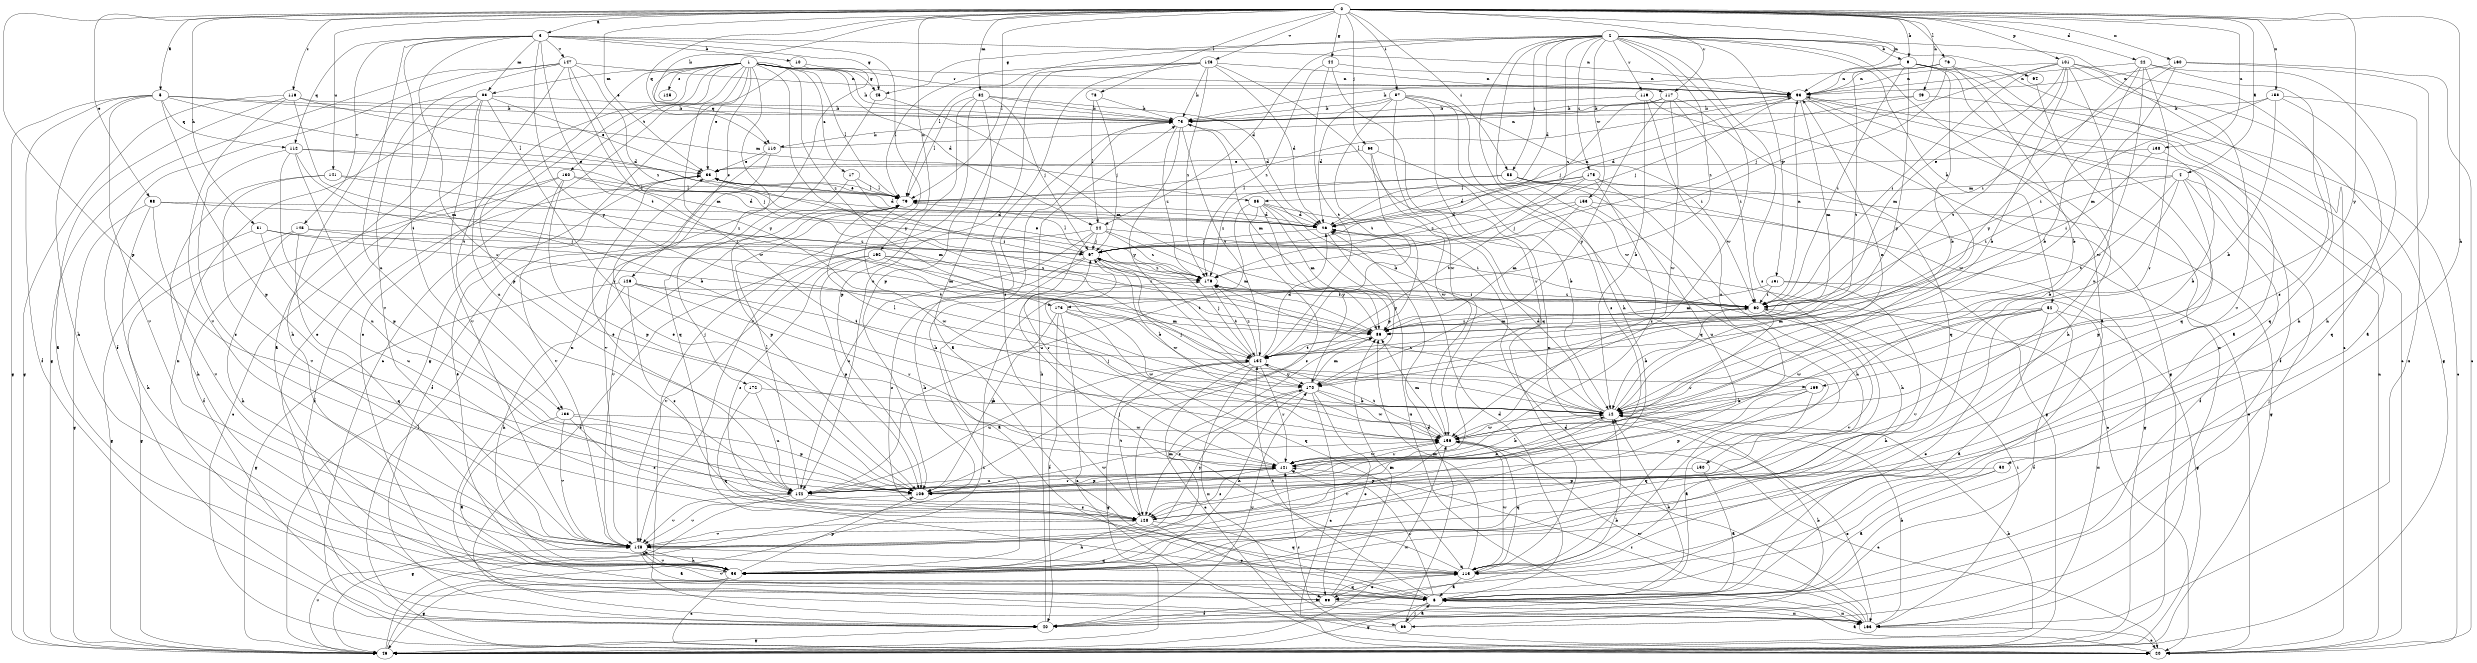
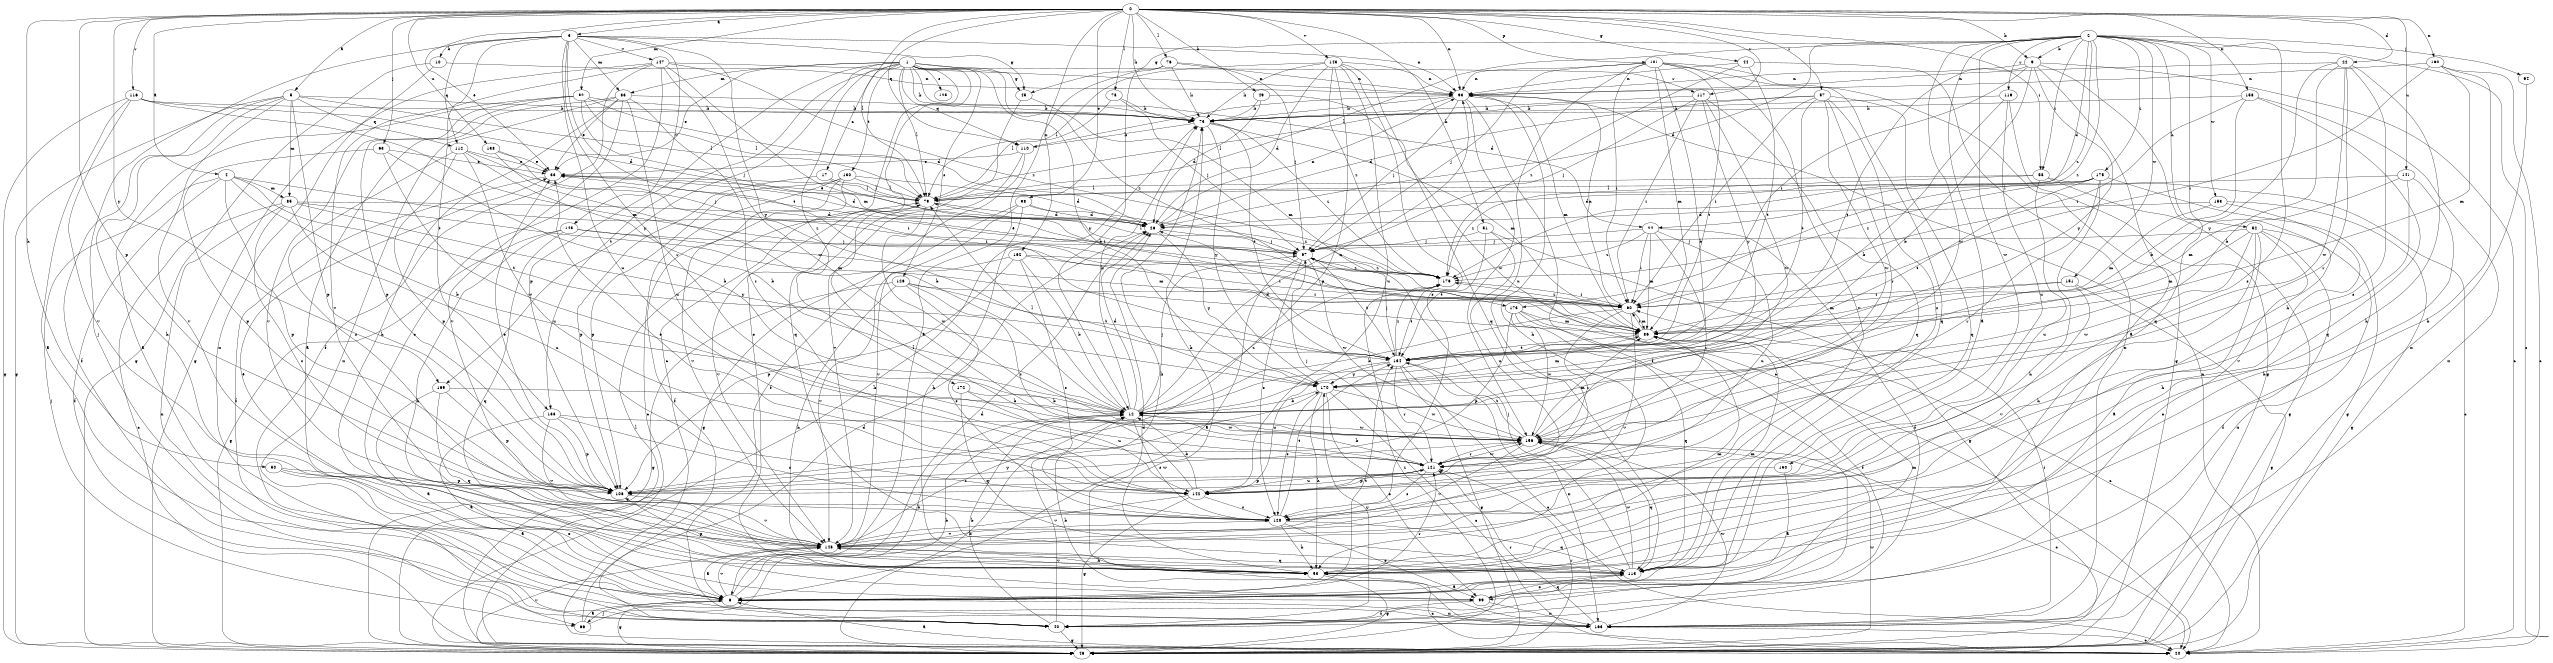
(1092, 157) -> (1025, 139)
(1437, 240) -> (1780, 238)
(1304, 578) -> (1511, 645)
